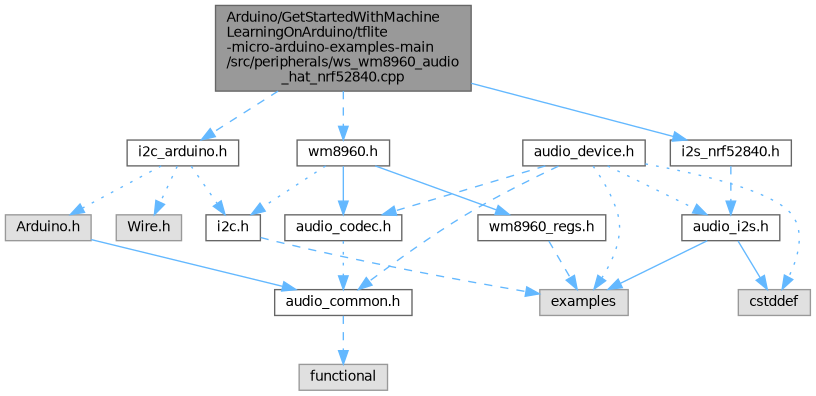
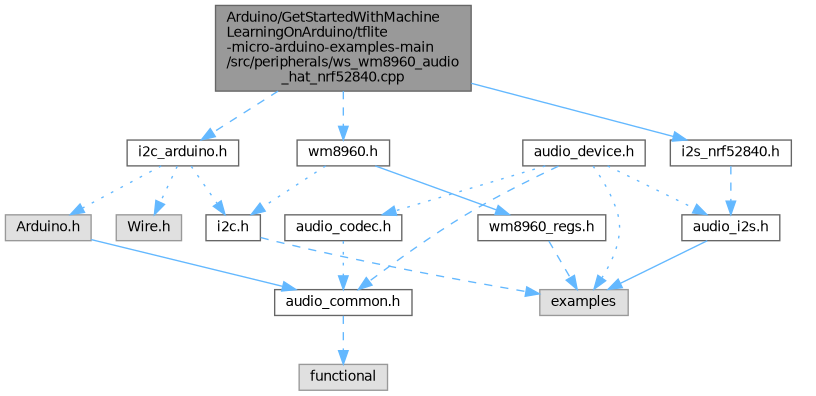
(343, 184) -> none
(470, 188) -> (470, 188)
(774, 303) -> none
